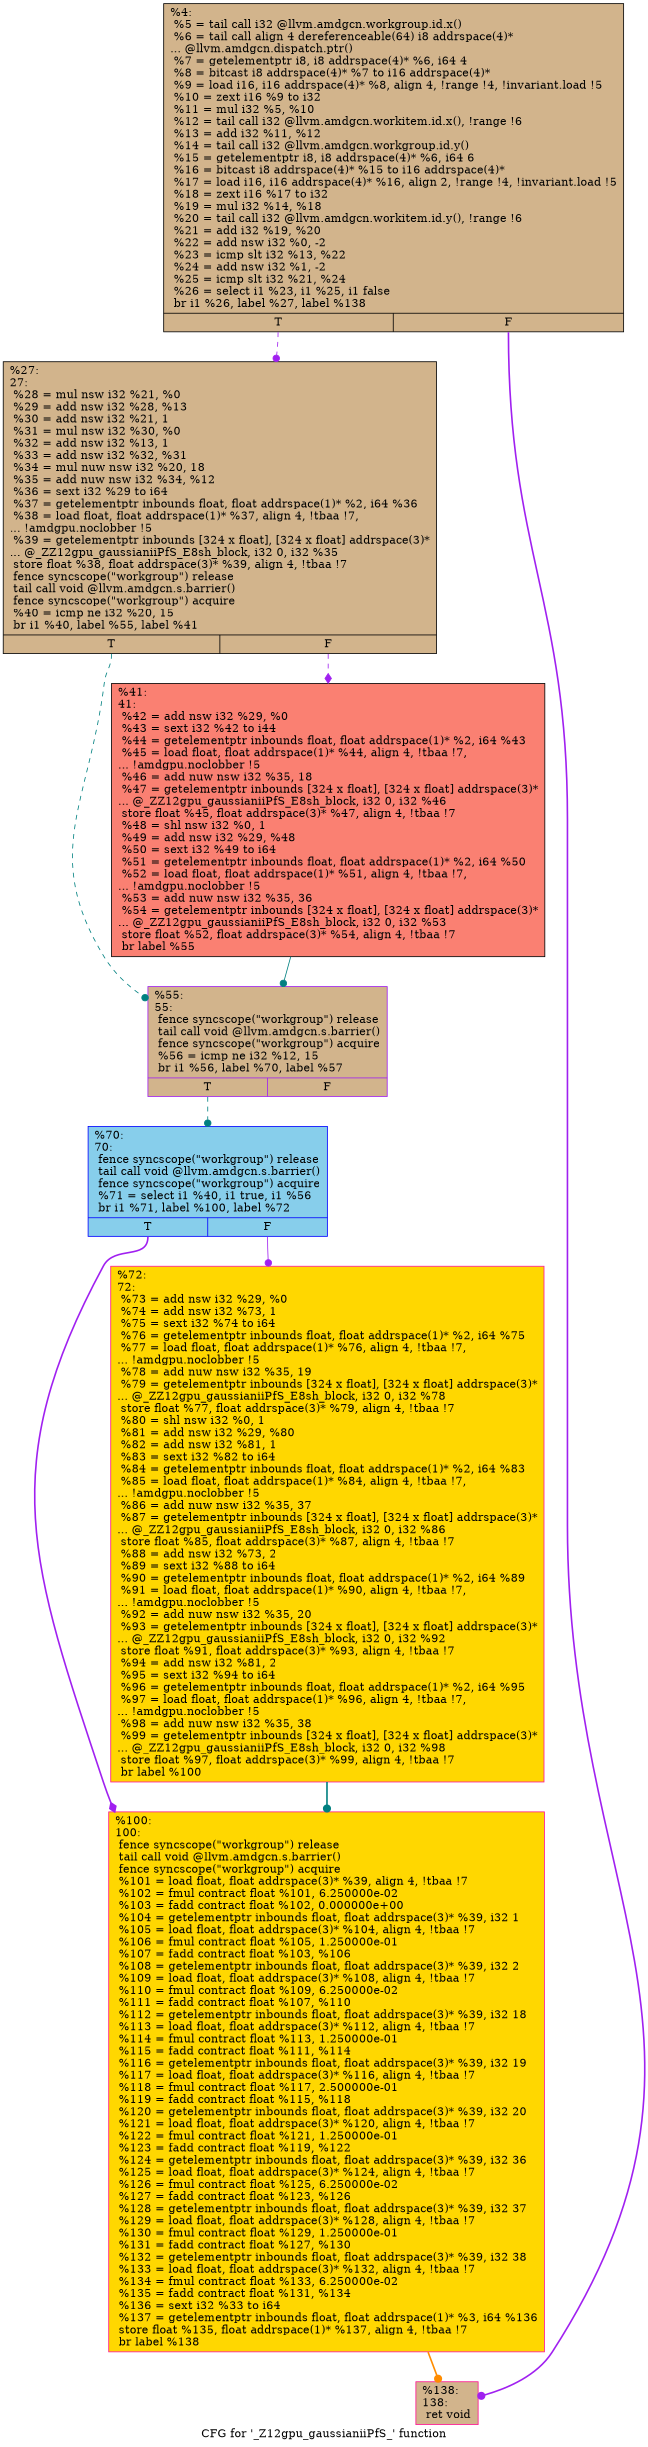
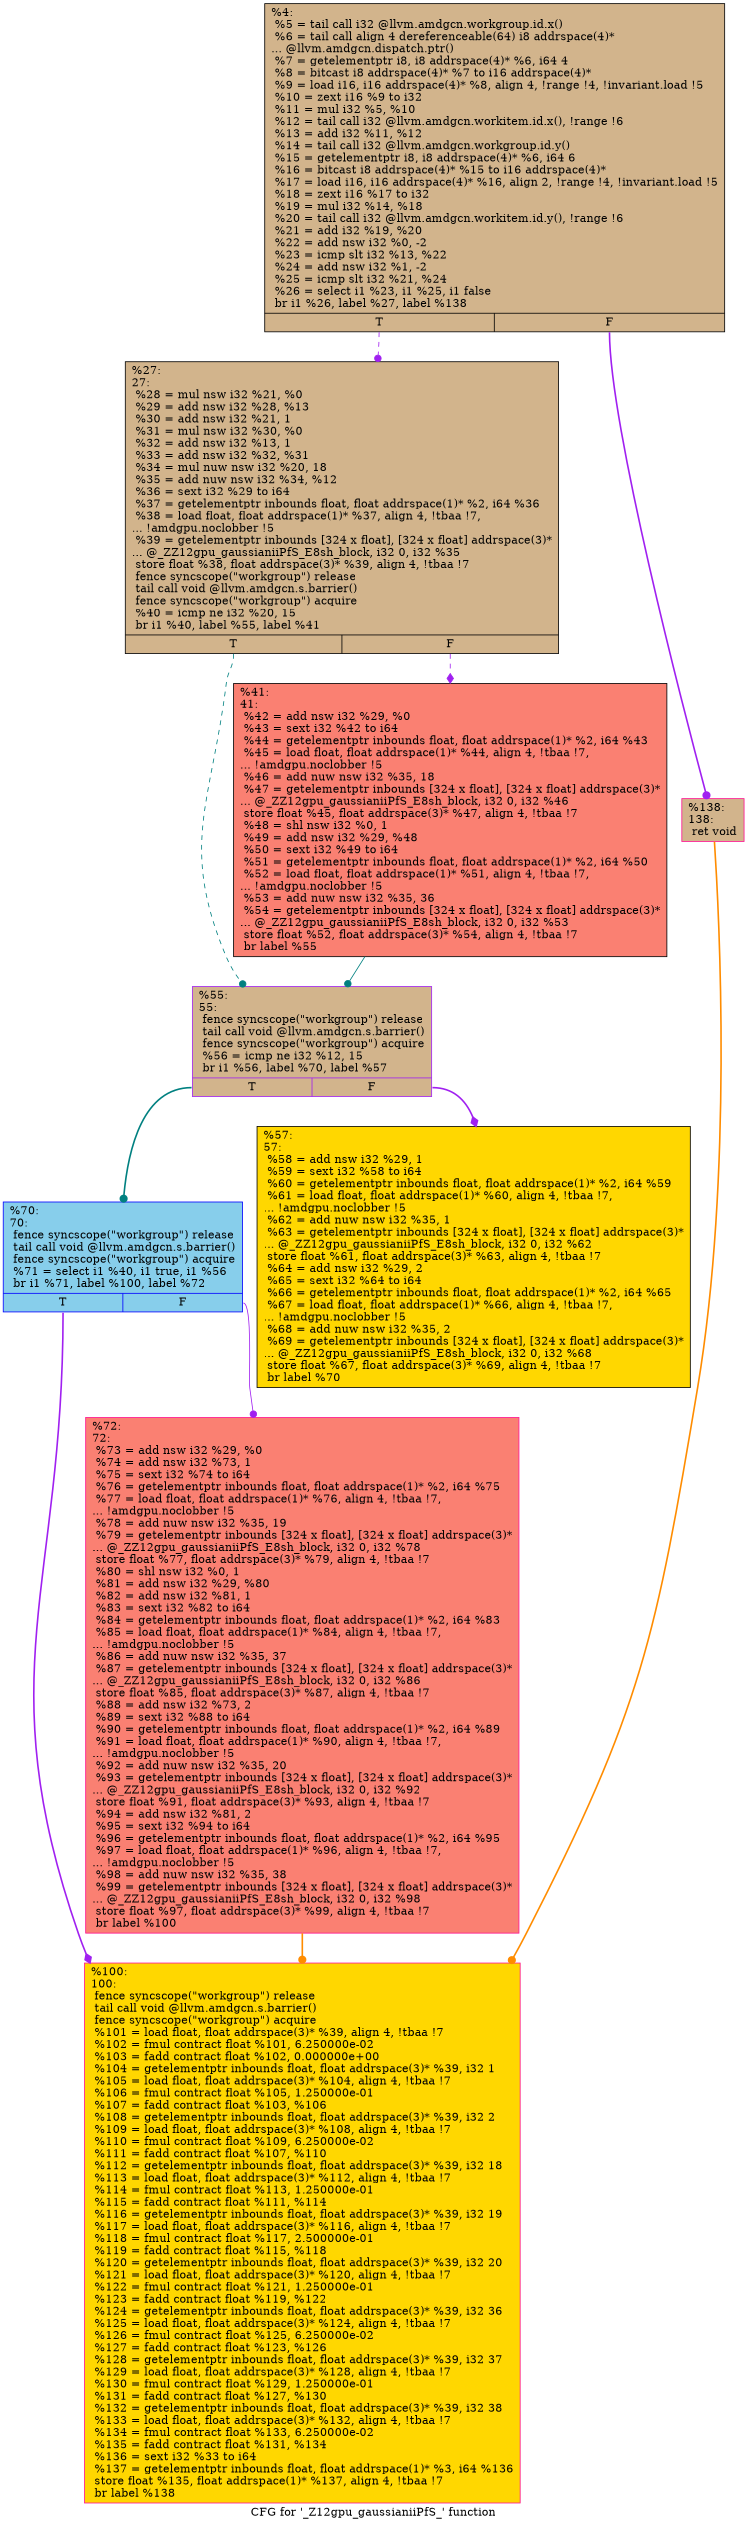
(197, 729) -> (319, 729)
(208, 1108) -> (140, 1128)
none -> (474, 1257)
(327, 1524) -> (302, 1675)
(327, 1794) -> (302, 1945)
(432, 2364) -> (693, 1415)
